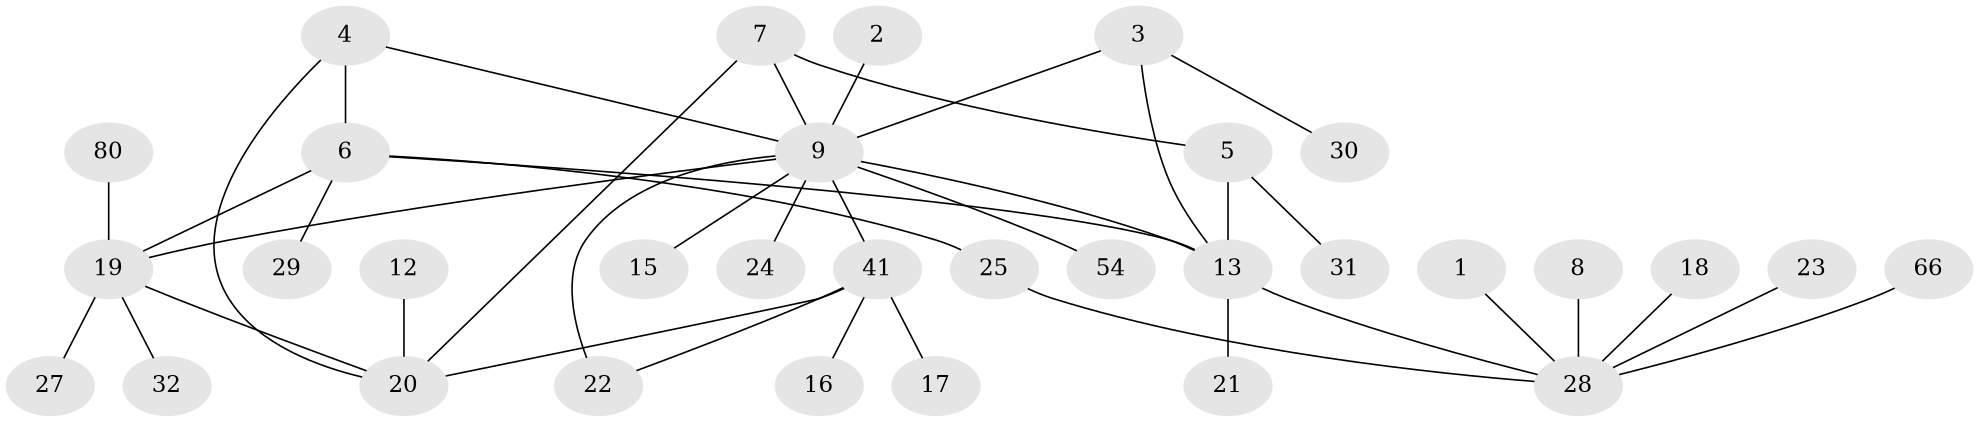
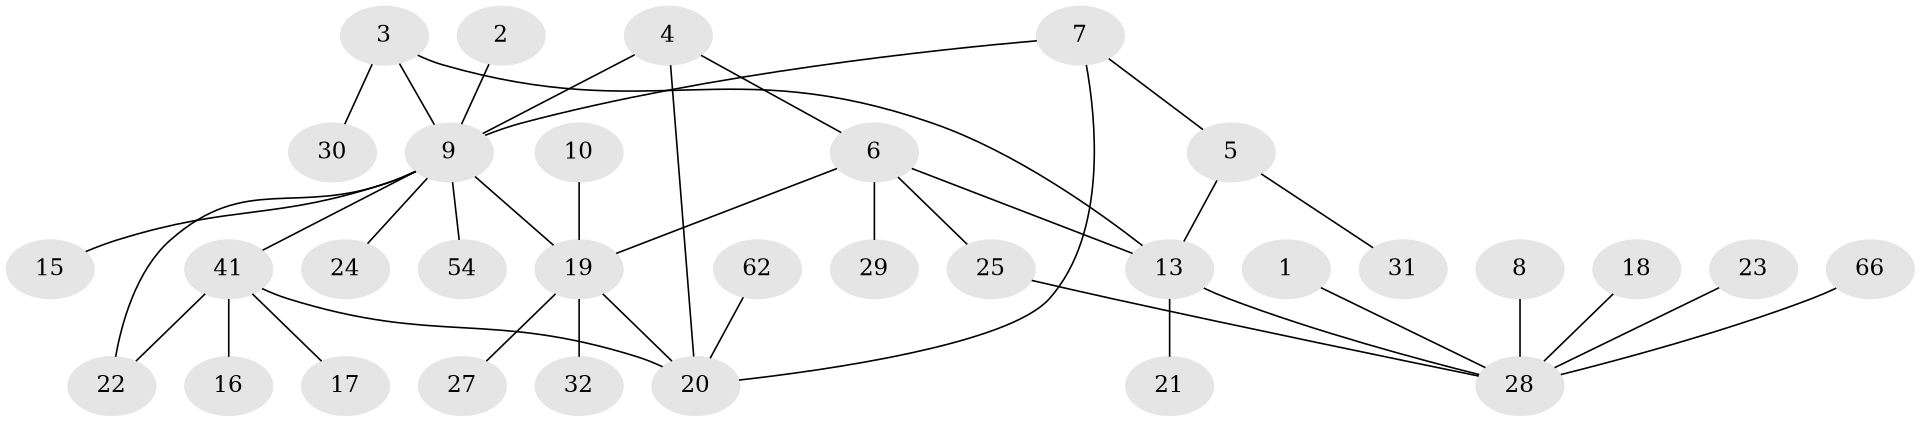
(109, 152) -> (579, 152)
(1030, 199) -> none
(404, 269) -> (758, 269)
